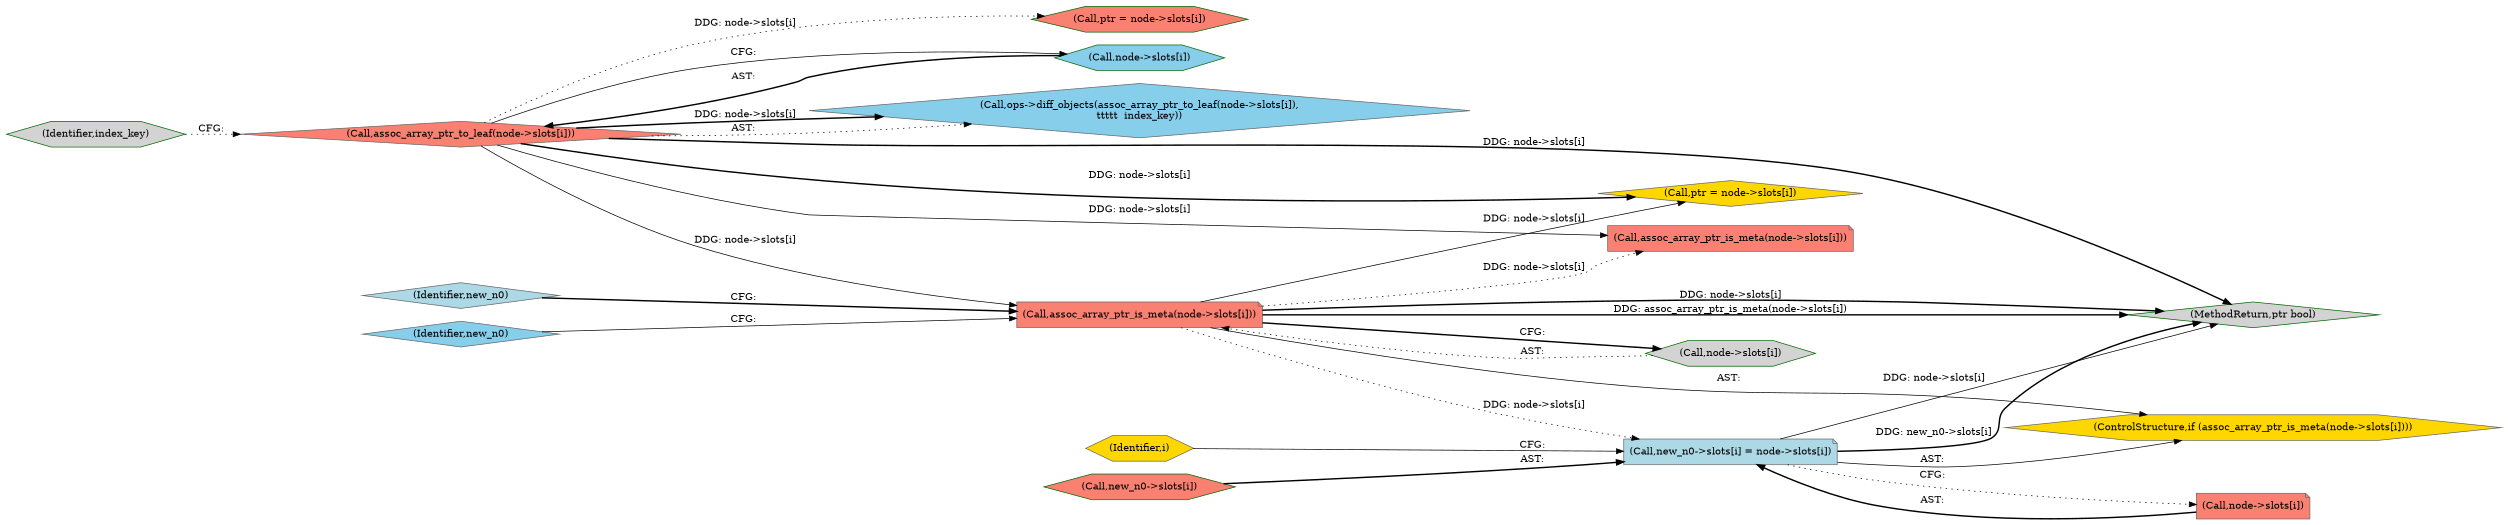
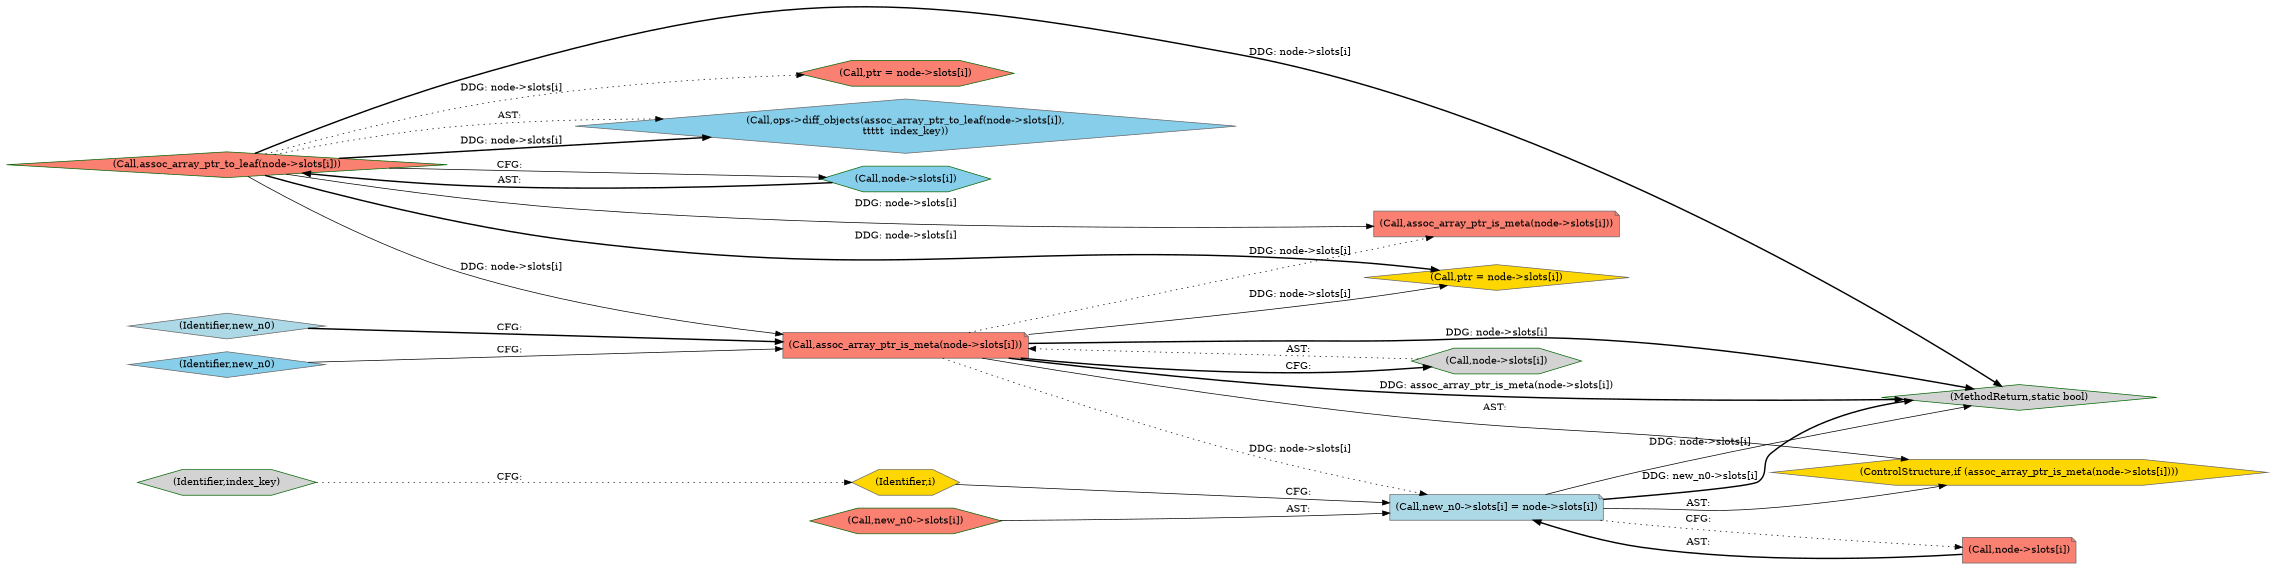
(209, 134) -> (581, 482)
(461, 134) -> (227, 165)
(2253, 315) -> (2019, 397)
(1420, 475) -> (1191, 518)
